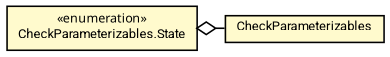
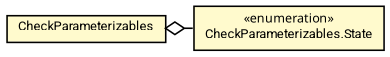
(220, 28) -> (189, 28)
